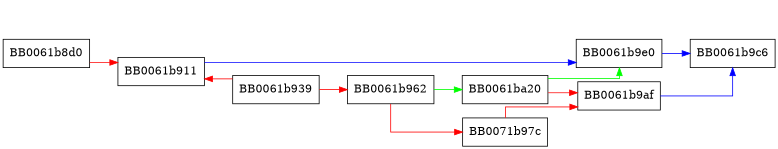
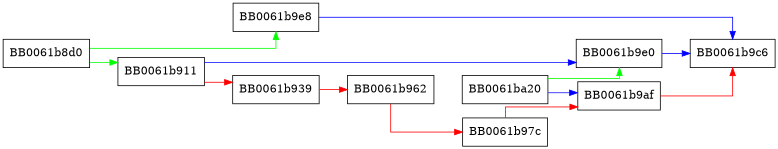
none -> (276, 17)
(100, 62) -> (100, 62)
(222, 79) -> (215, 82)
(444, 90) -> none
(559, 93) -> (559, 93)
(707, 96) -> (707, 96)
(505, 132) -> (505, 132)
